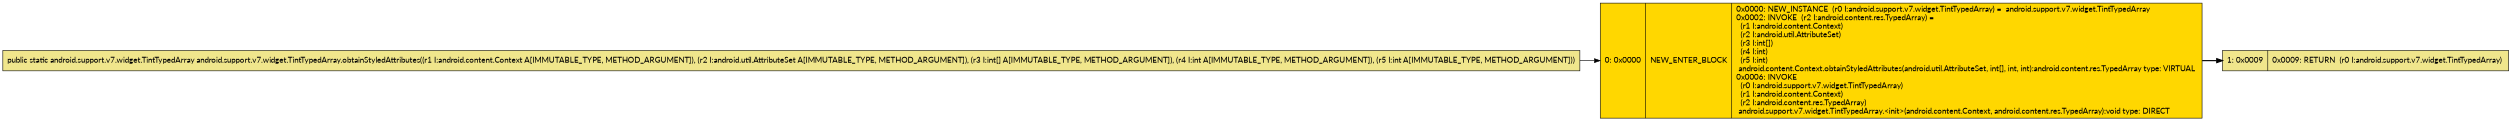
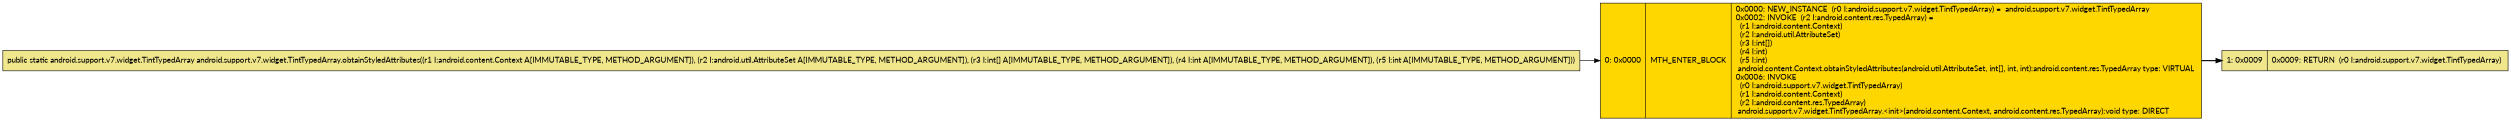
(1689, 60) -> (1688, 60)
